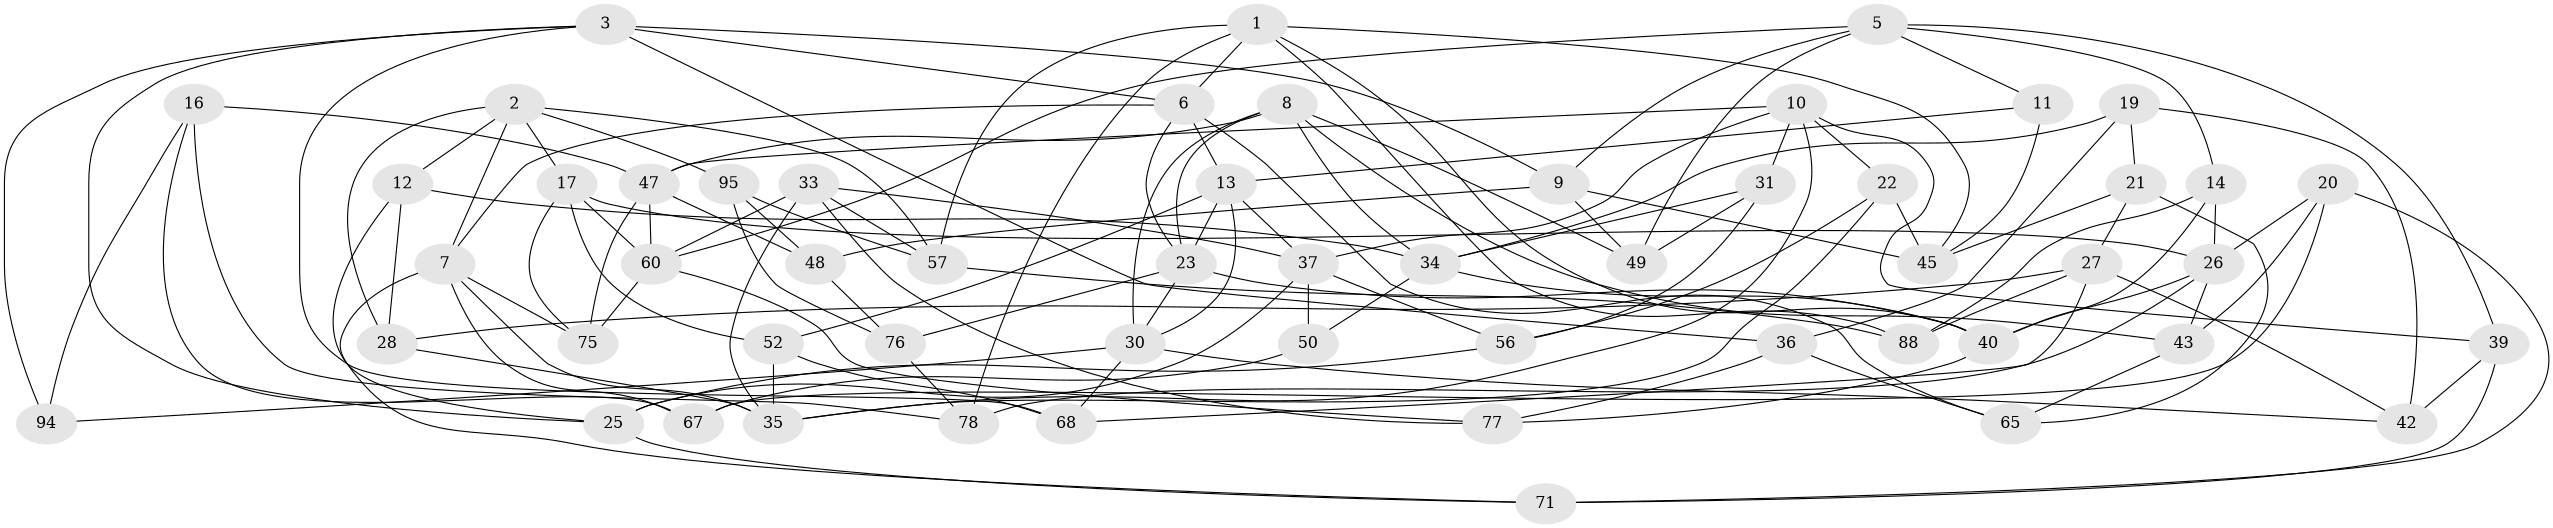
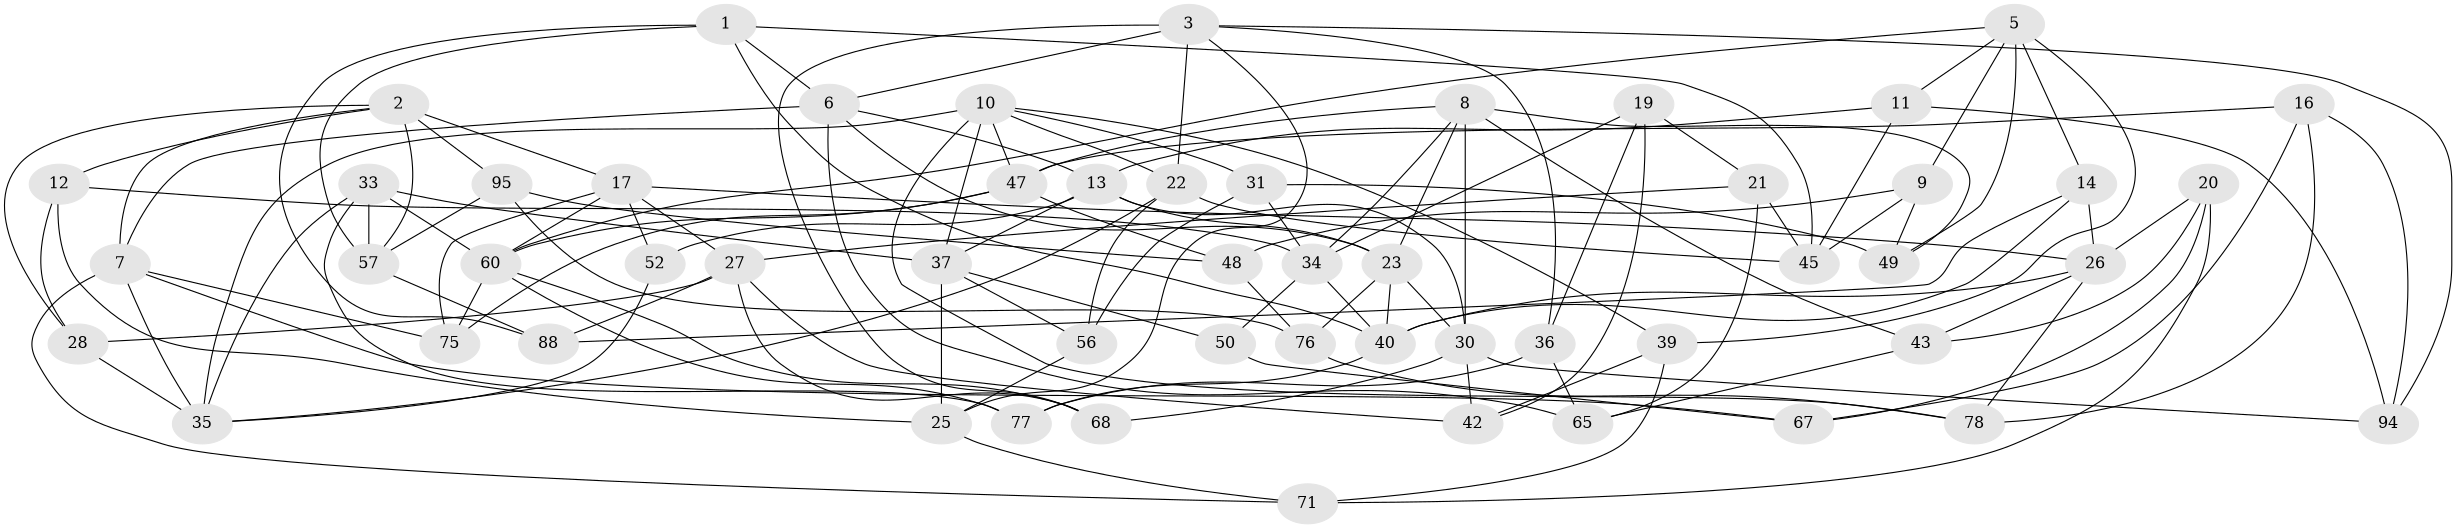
(1096, 54) -> (1183, 104)
none -> (2229, 154)
(1065, 190) -> (1130, 380)
none -> (679, 224)
(913, 385) -> (776, 371)
